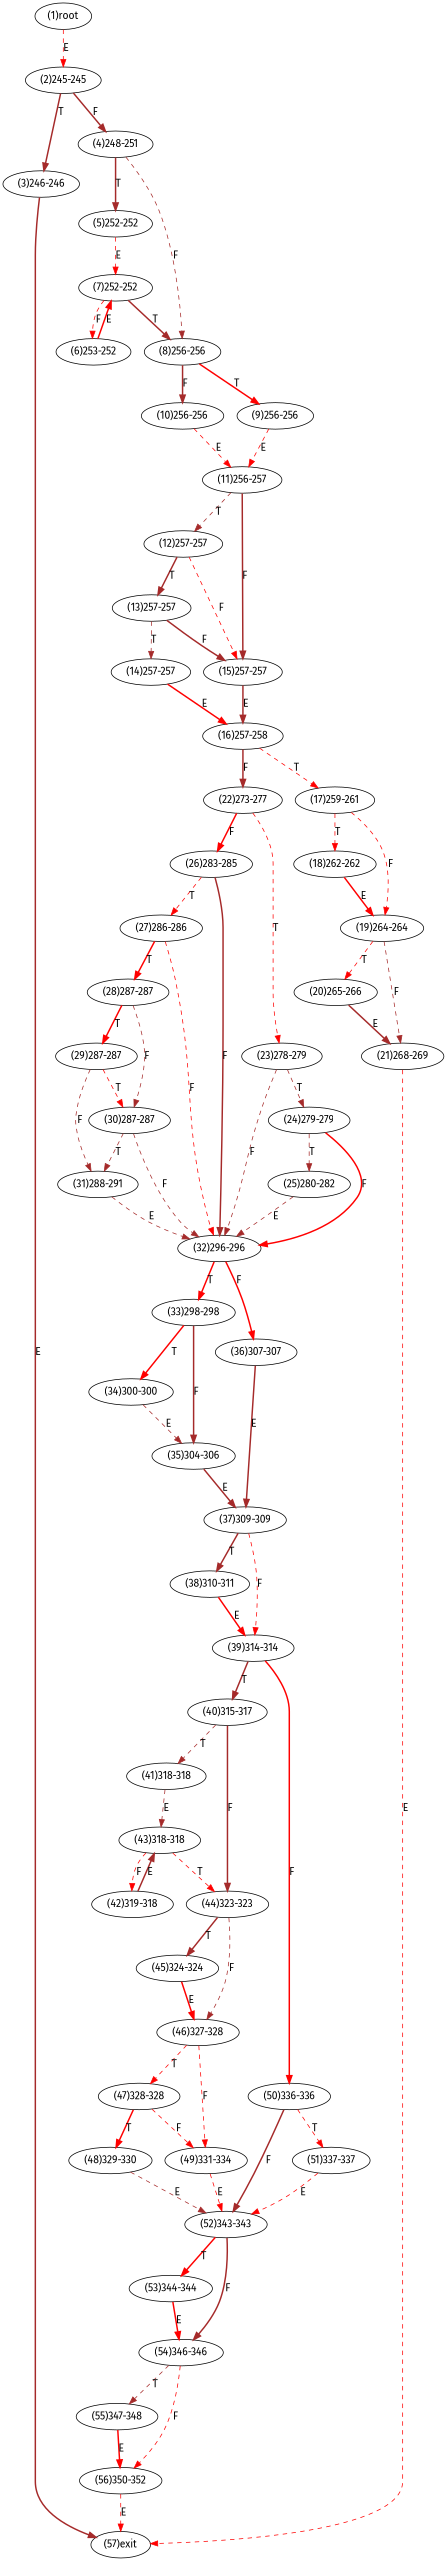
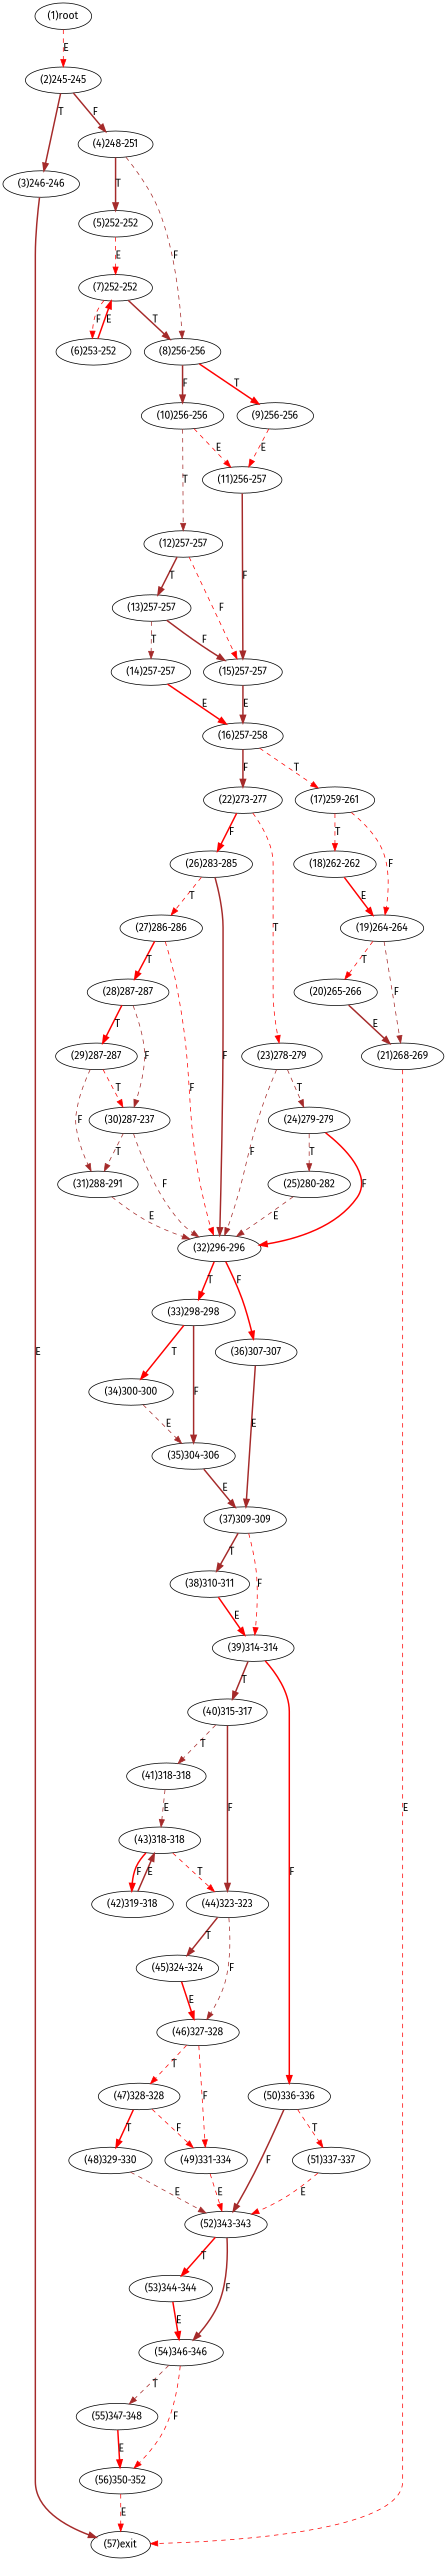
(215, 509) -> (183, 476)
(130, 1120) -> (130, 1120)
(136, 1867) -> (136, 1867)
